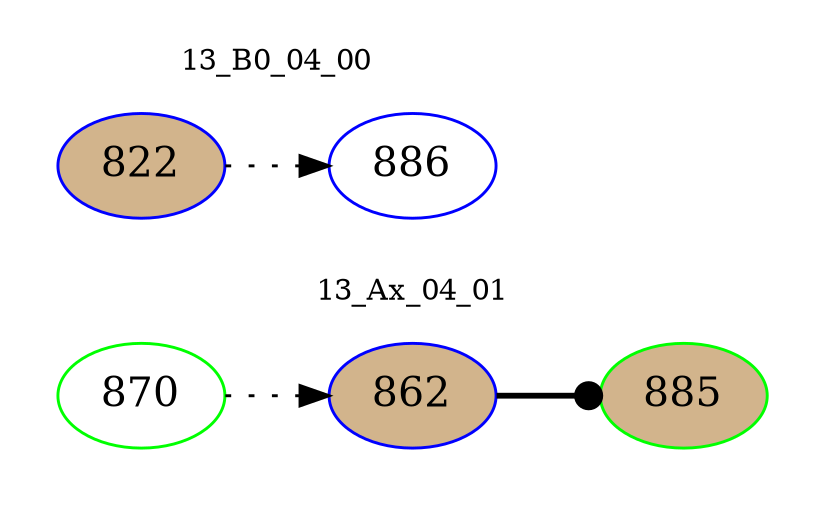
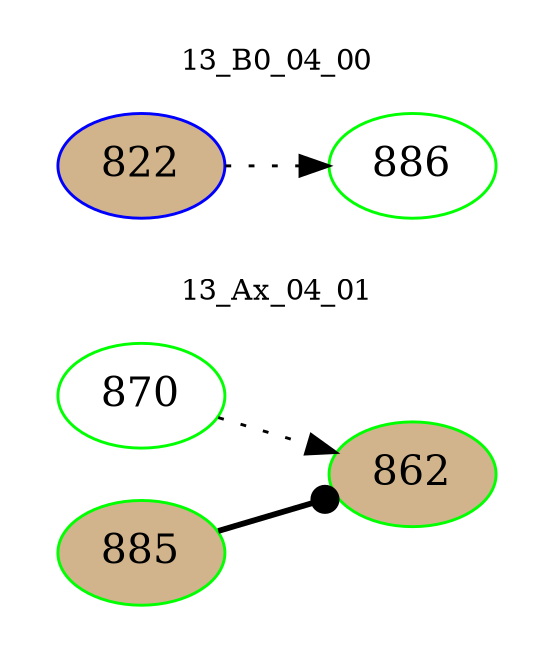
(413, 166) -> (413, 166)
(413, 396) -> (413, 474)
(537, 396) -> (266, 517)
